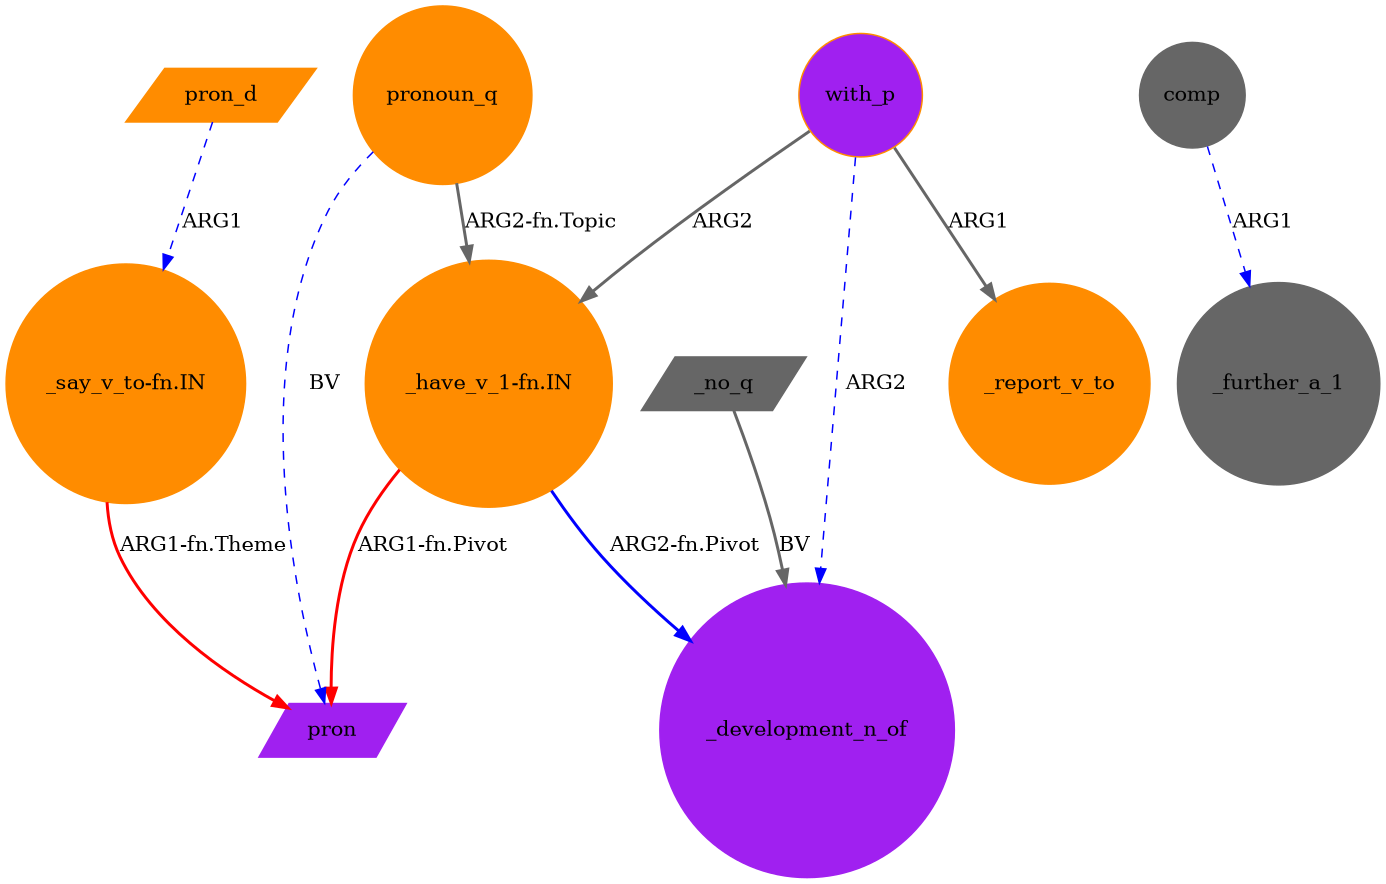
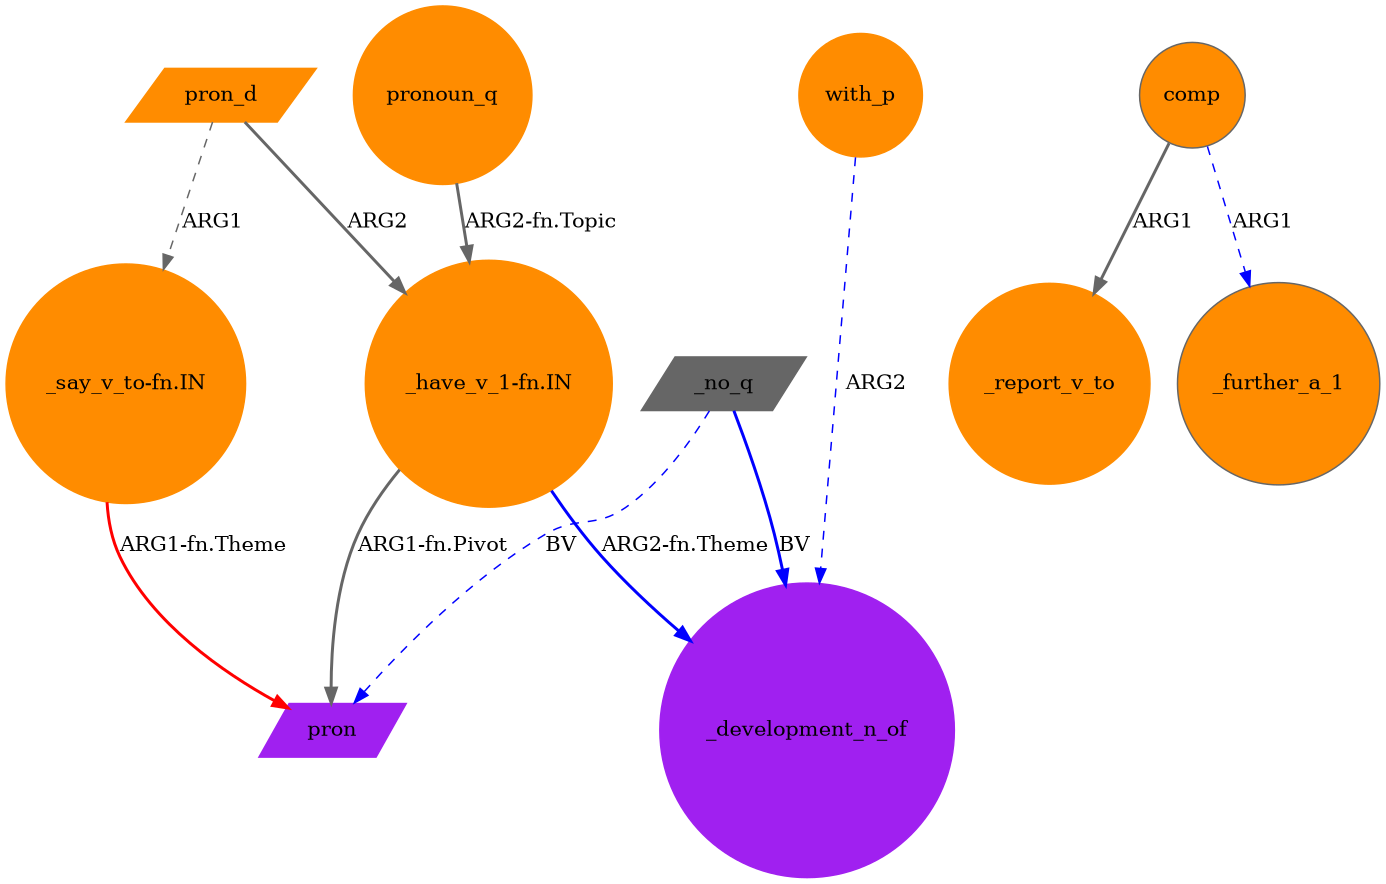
(861, 95) -> (861, 95)
(1192, 95) -> (1192, 95)
(190, 189) -> (190, 189)
(700, 209) -> (320, 202)
(940, 217) -> (1135, 211)
(1279, 384) -> (1279, 384)
(283, 411) -> (534, 541)
(761, 489) -> (761, 489)
(685, 545) -> (685, 545)
(345, 572) -> (345, 572)
